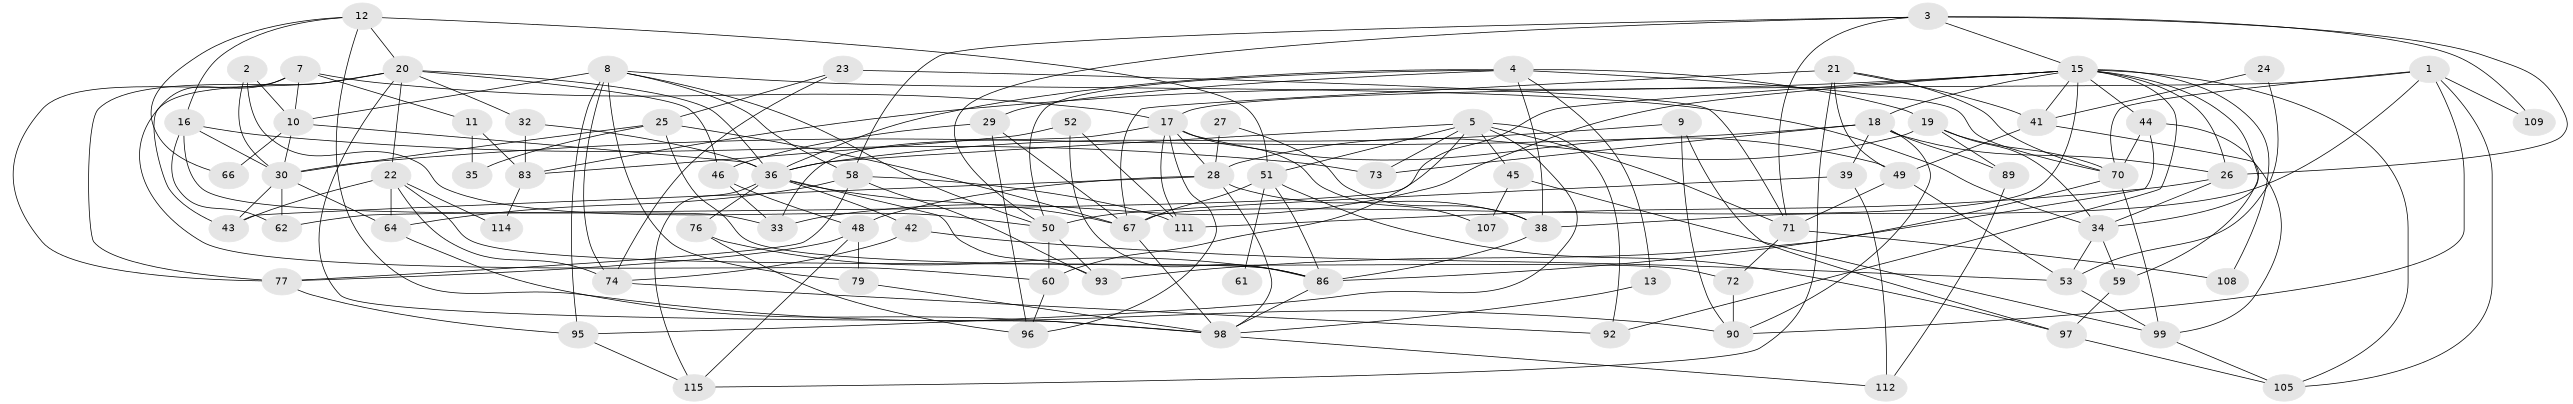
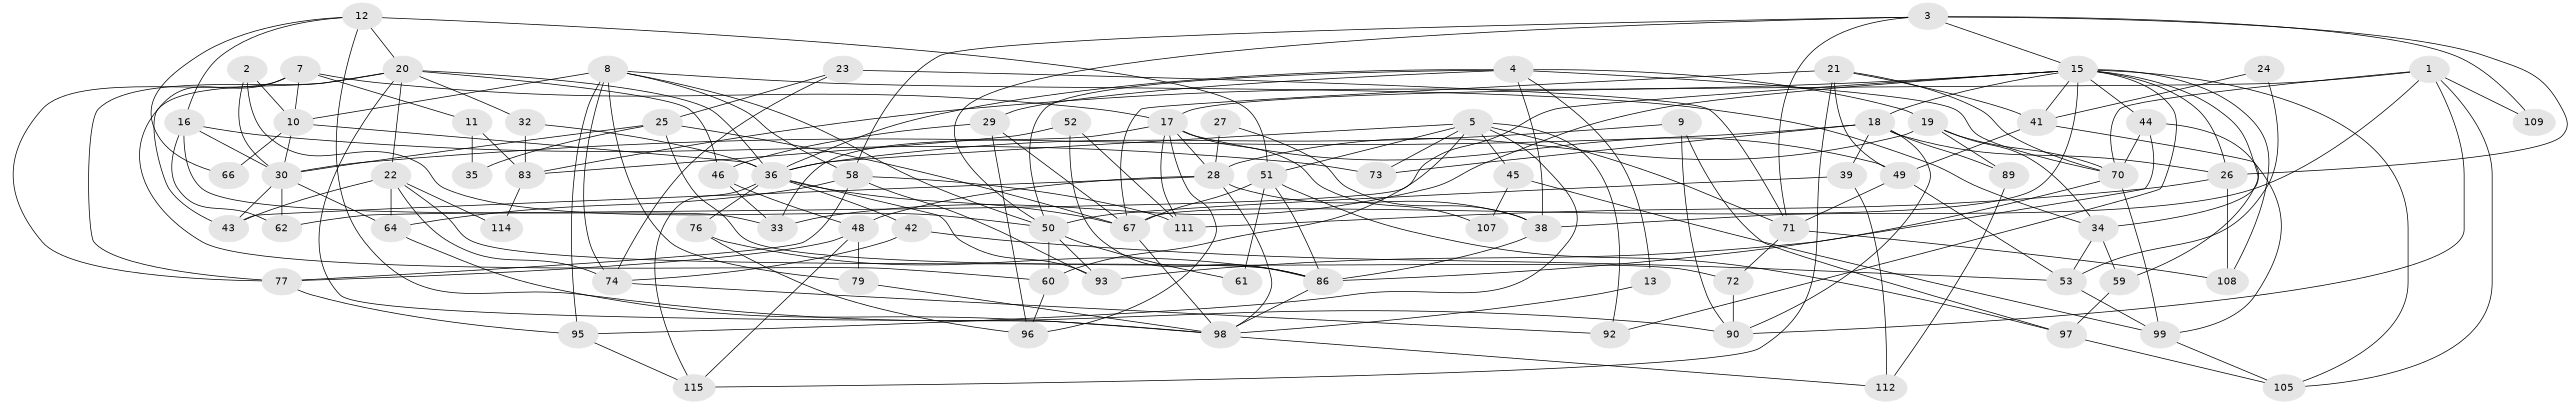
(2170, 200) -> (2227, 235)
none -> (1143, 260)
